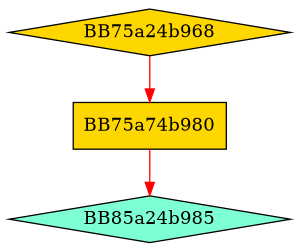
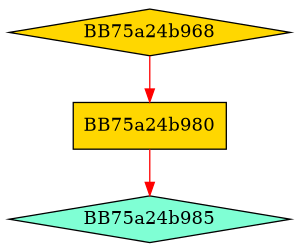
(150, 126) -> (150, 126)
(150, 219) -> (150, 219)
